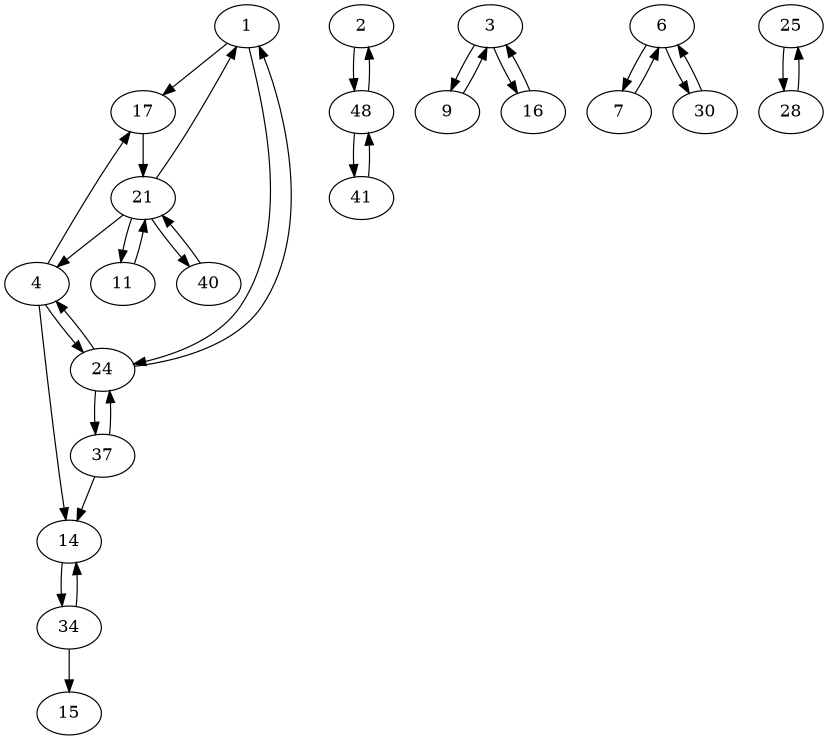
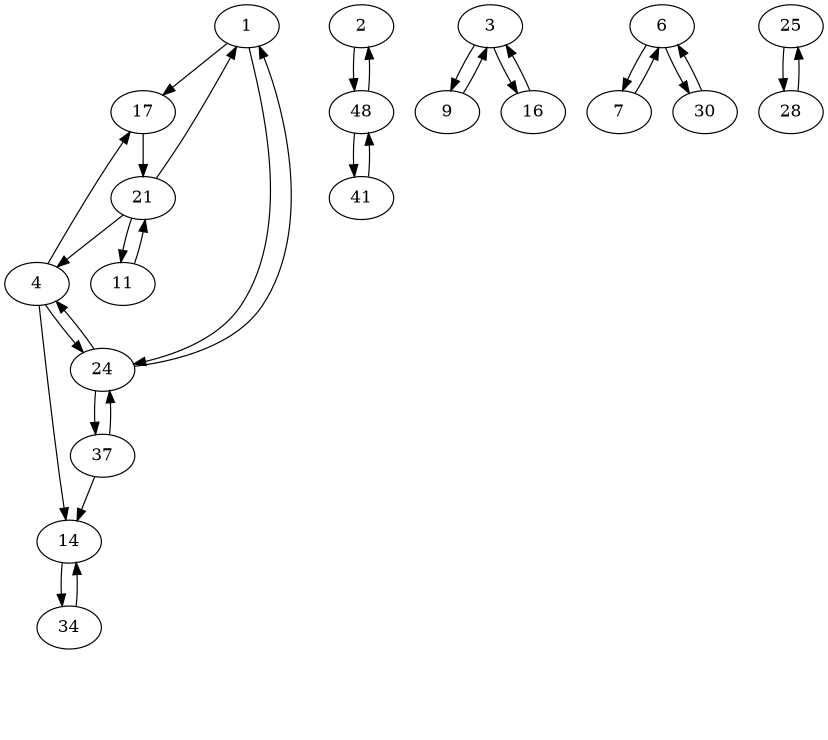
(209, 284) -> none
(69, 713) -> none
